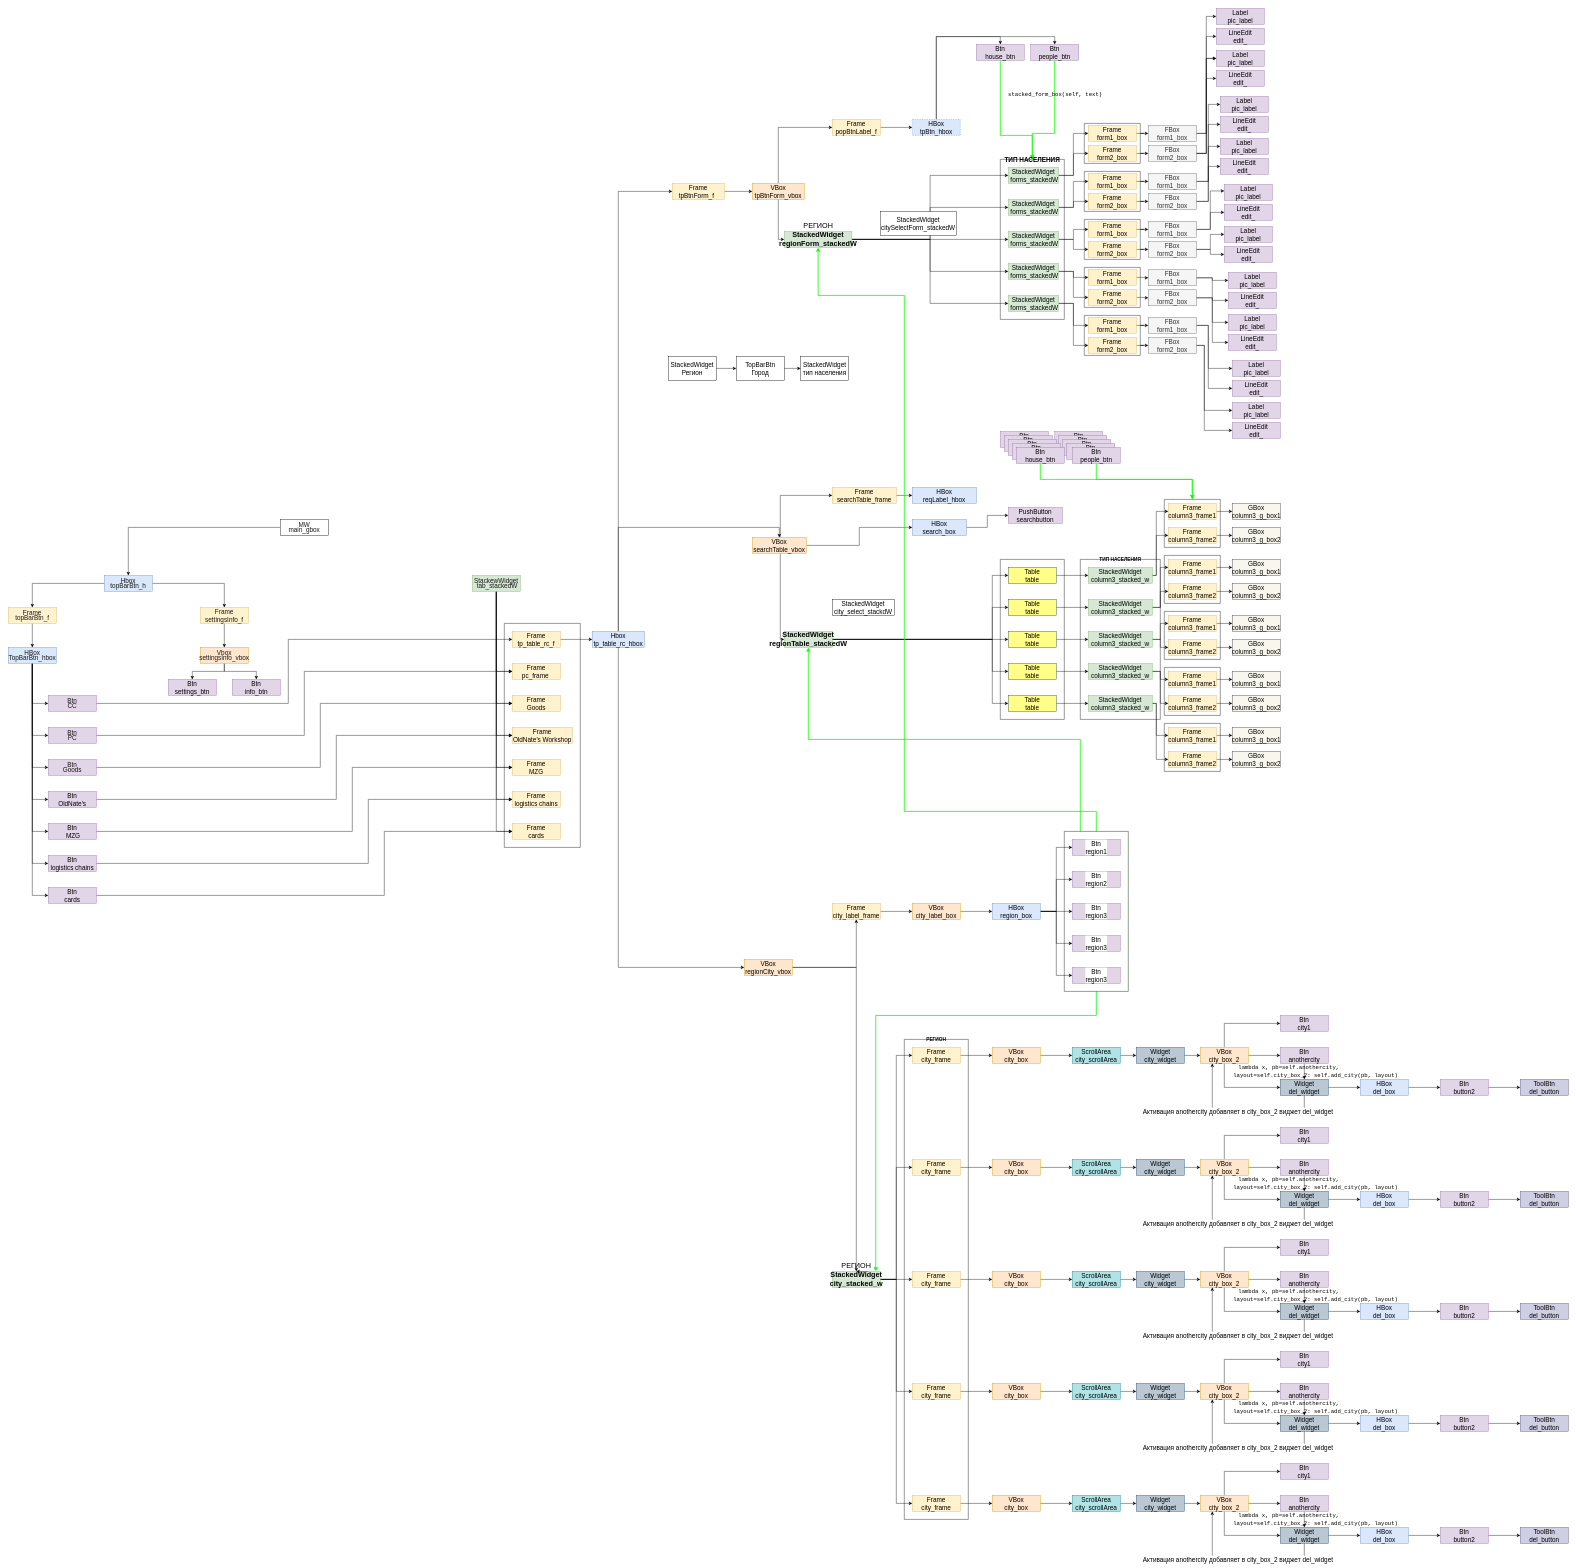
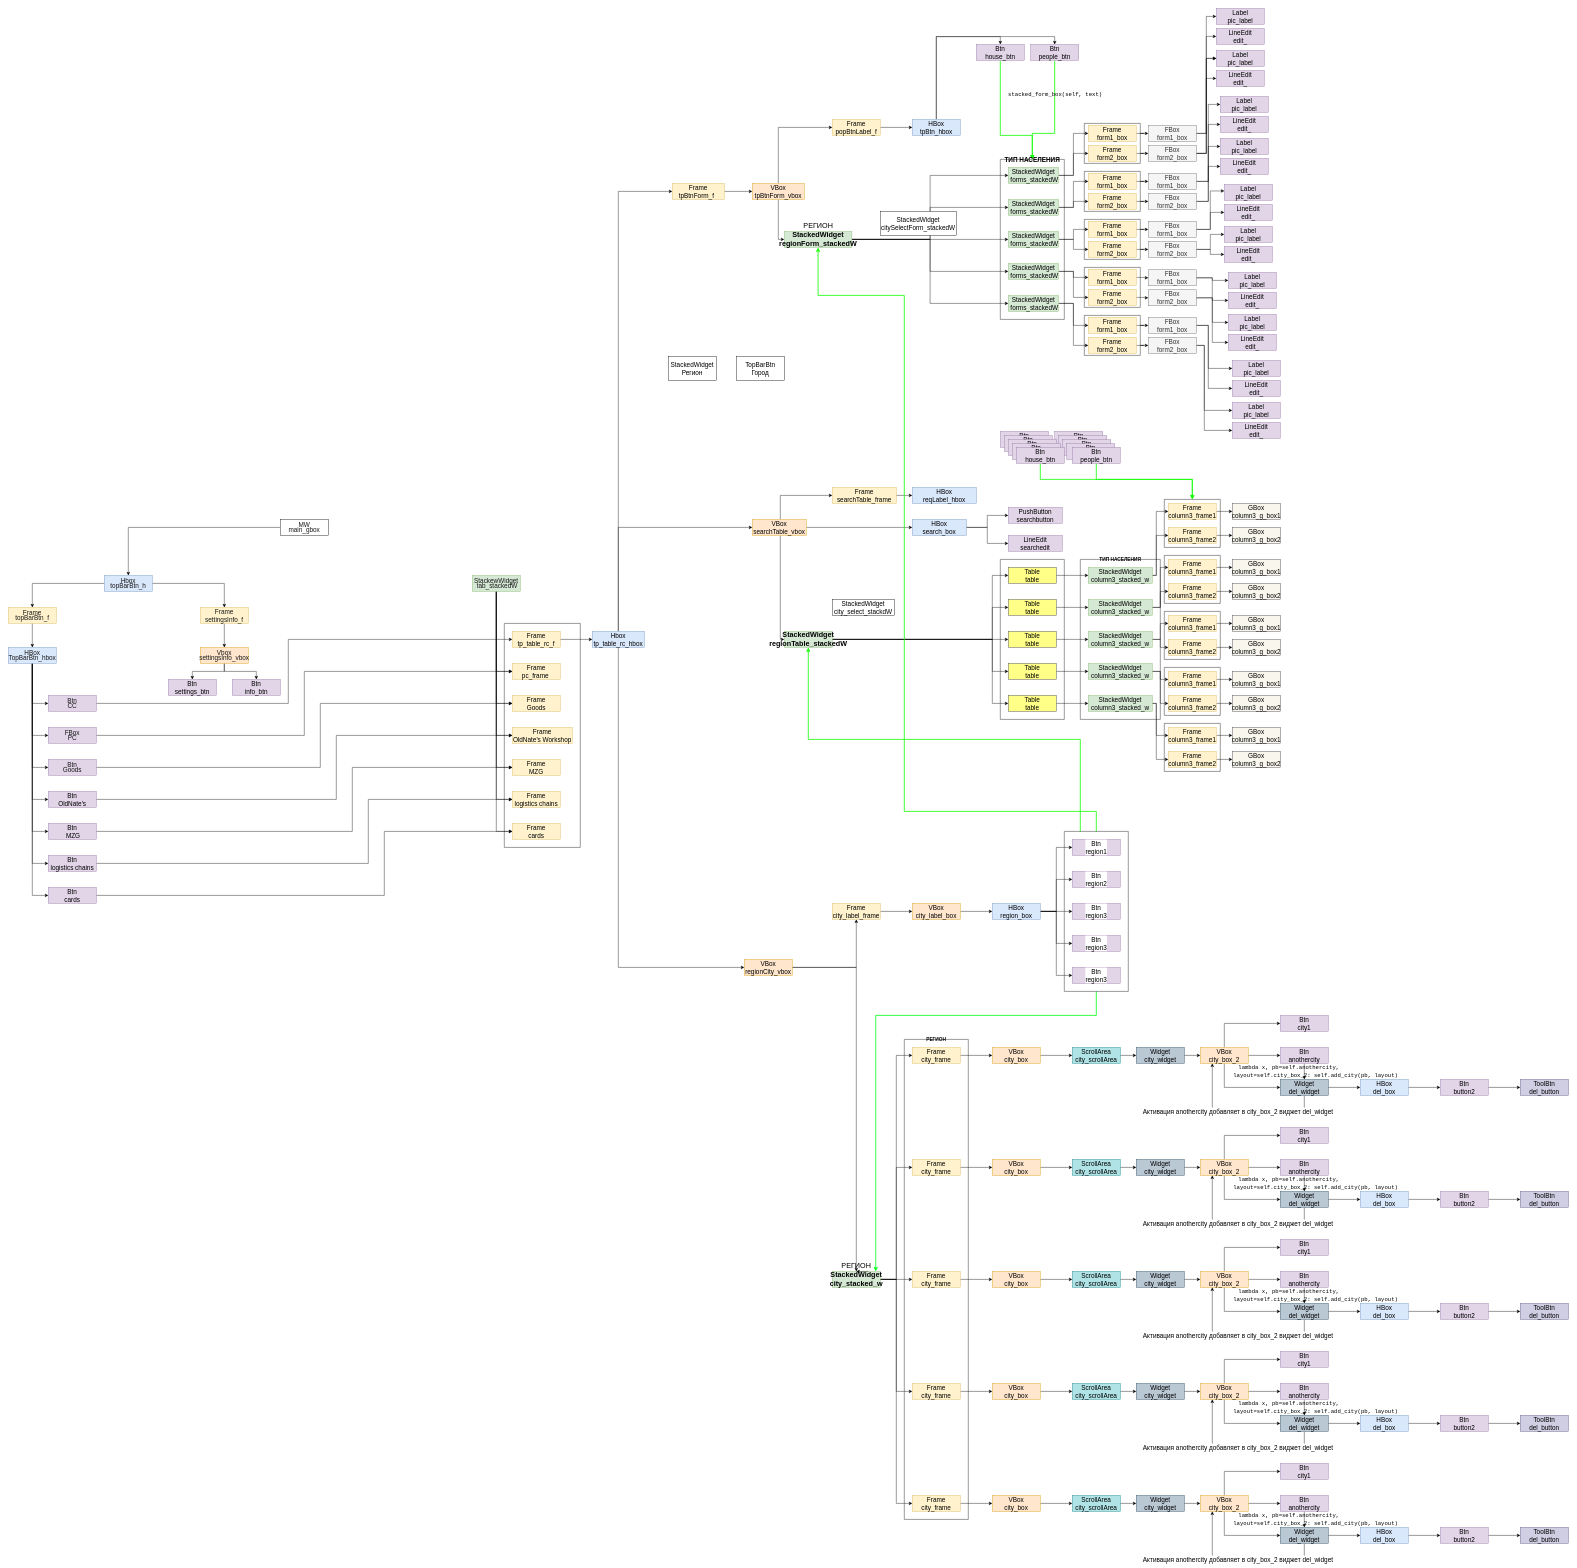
(936, 127) -> (936, 127)
(732, 368) -> none
(796, 368) -> none
(825, 368) -> none
none -> (1004, 543)
none -> (1035, 543)
(779, 545) -> (779, 527)
(72, 735) -> (72, 735)
